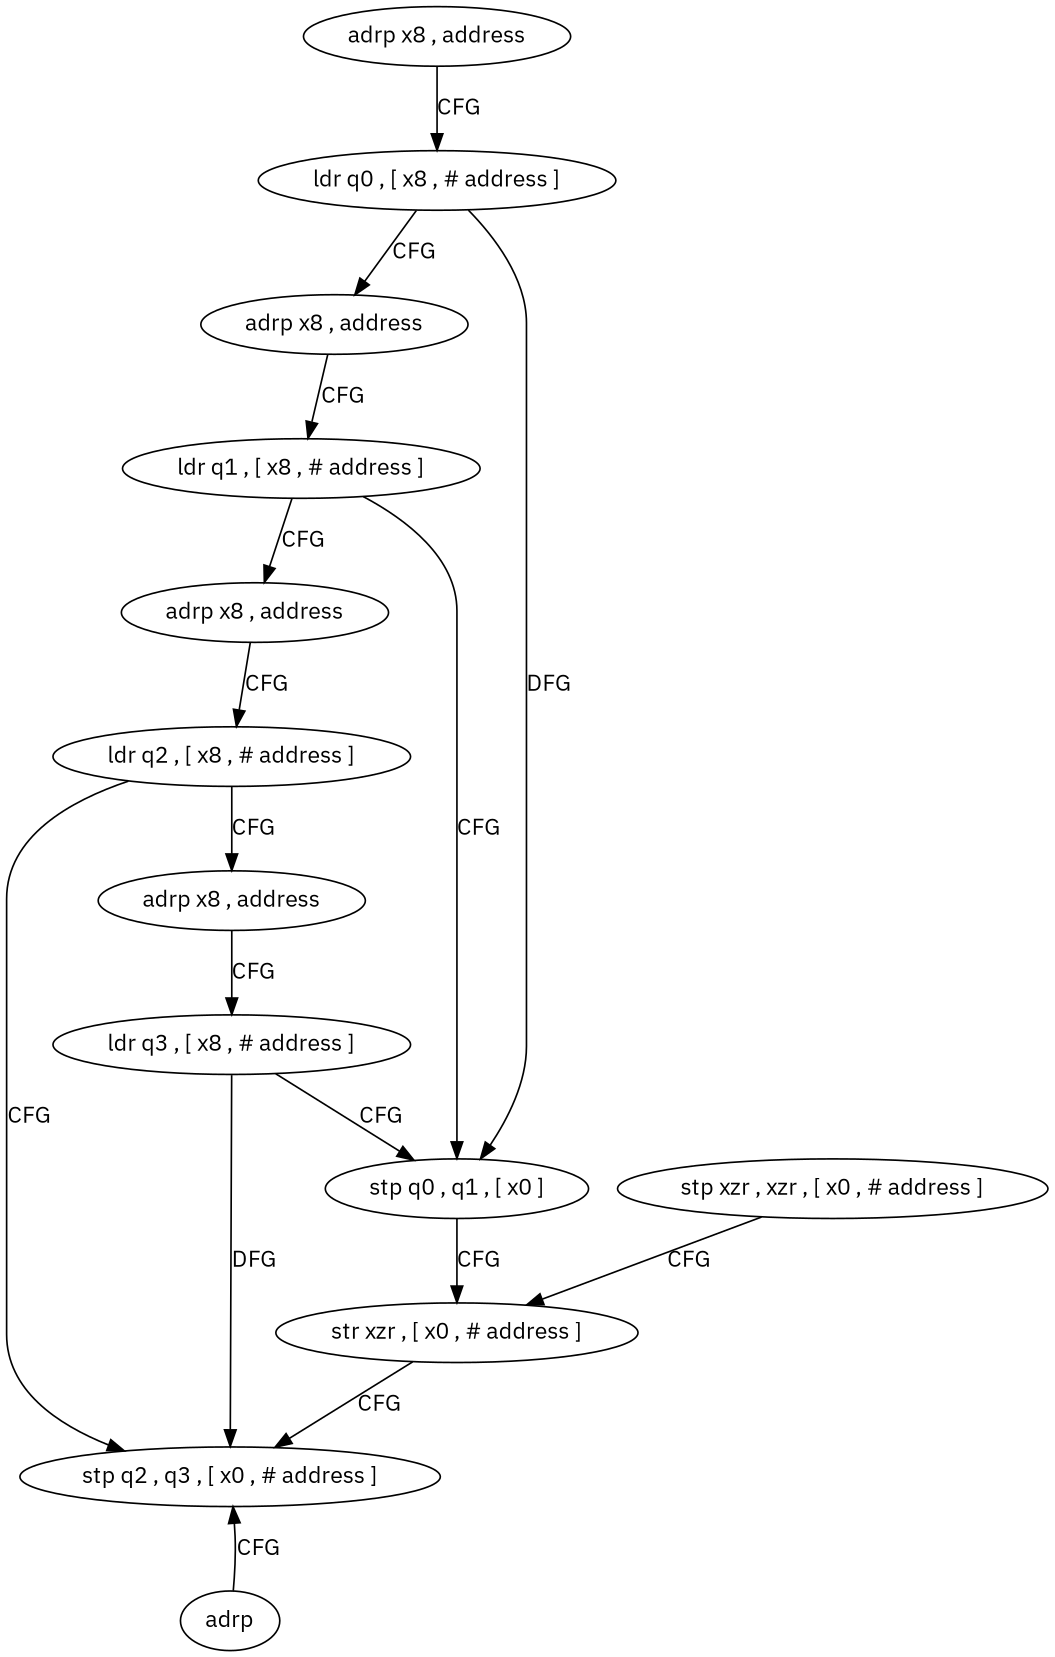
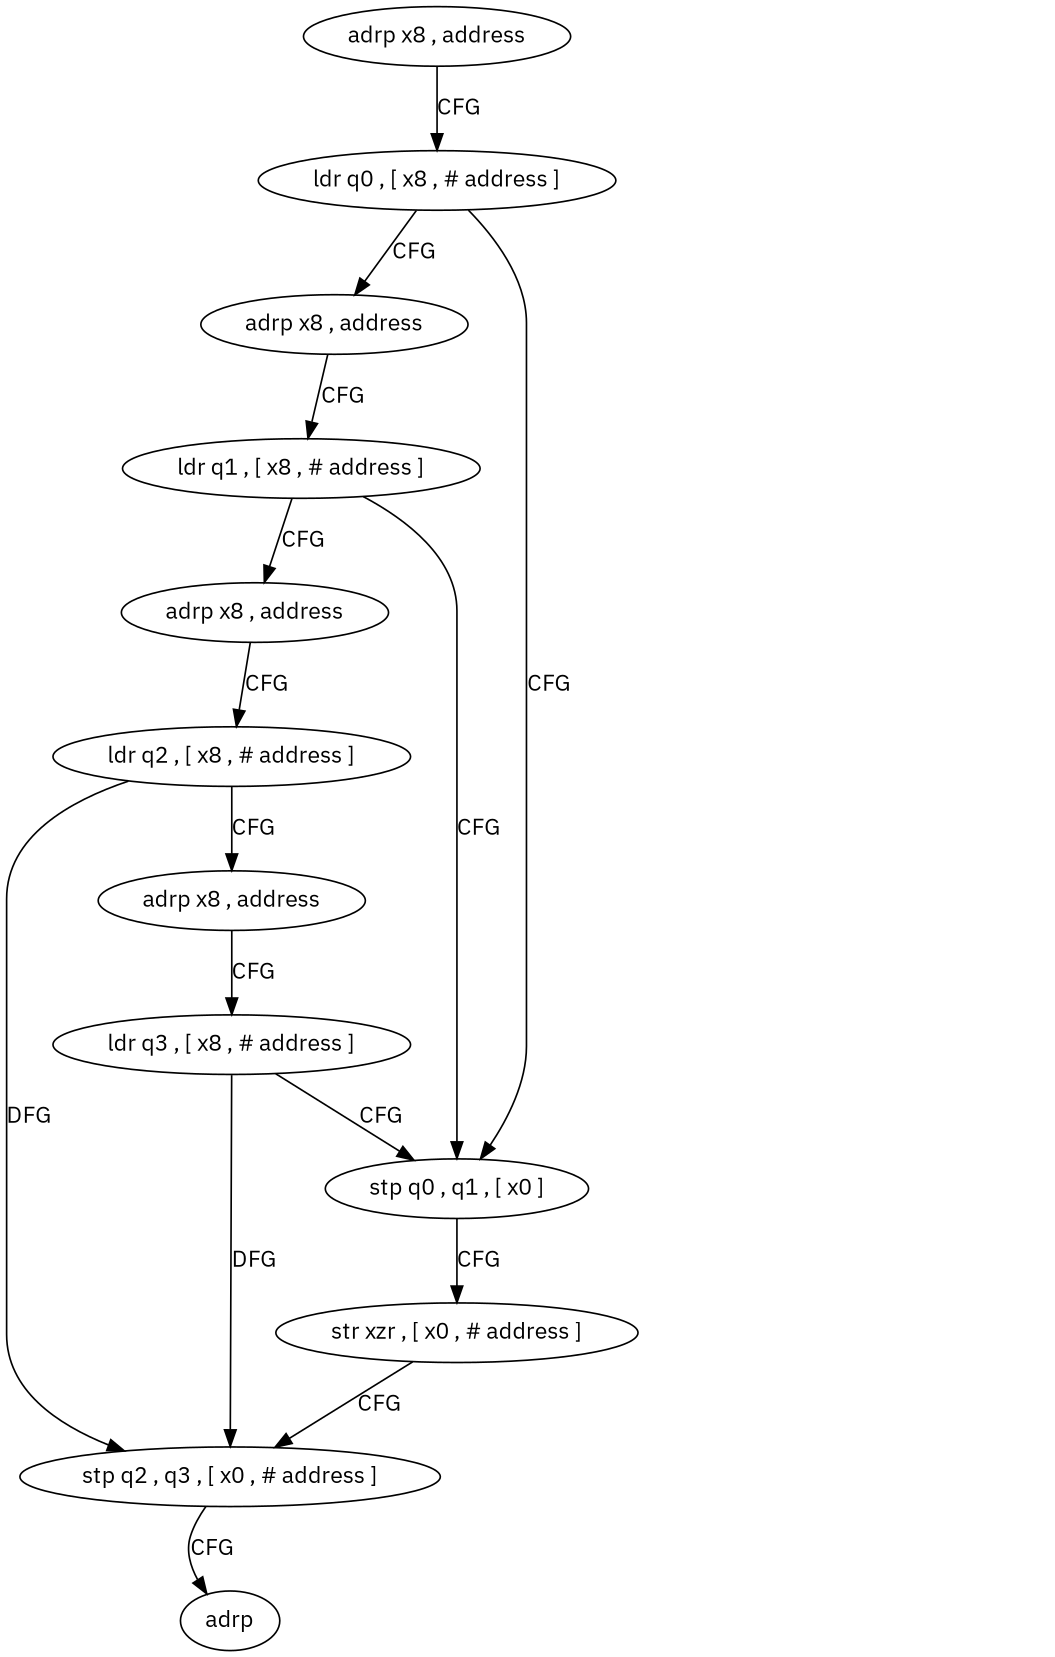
(550, 685) -> (550, 685)
(30, 1117) -> (30, 1117)
(833, 1189) -> none
(235, 1557) -> (189, 1542)
